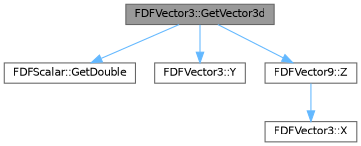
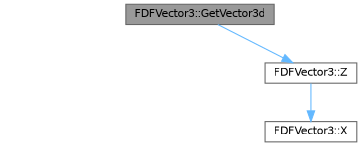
(70, 73) -> none
(200, 73) -> none
(311, 73) -> (311, 73)
